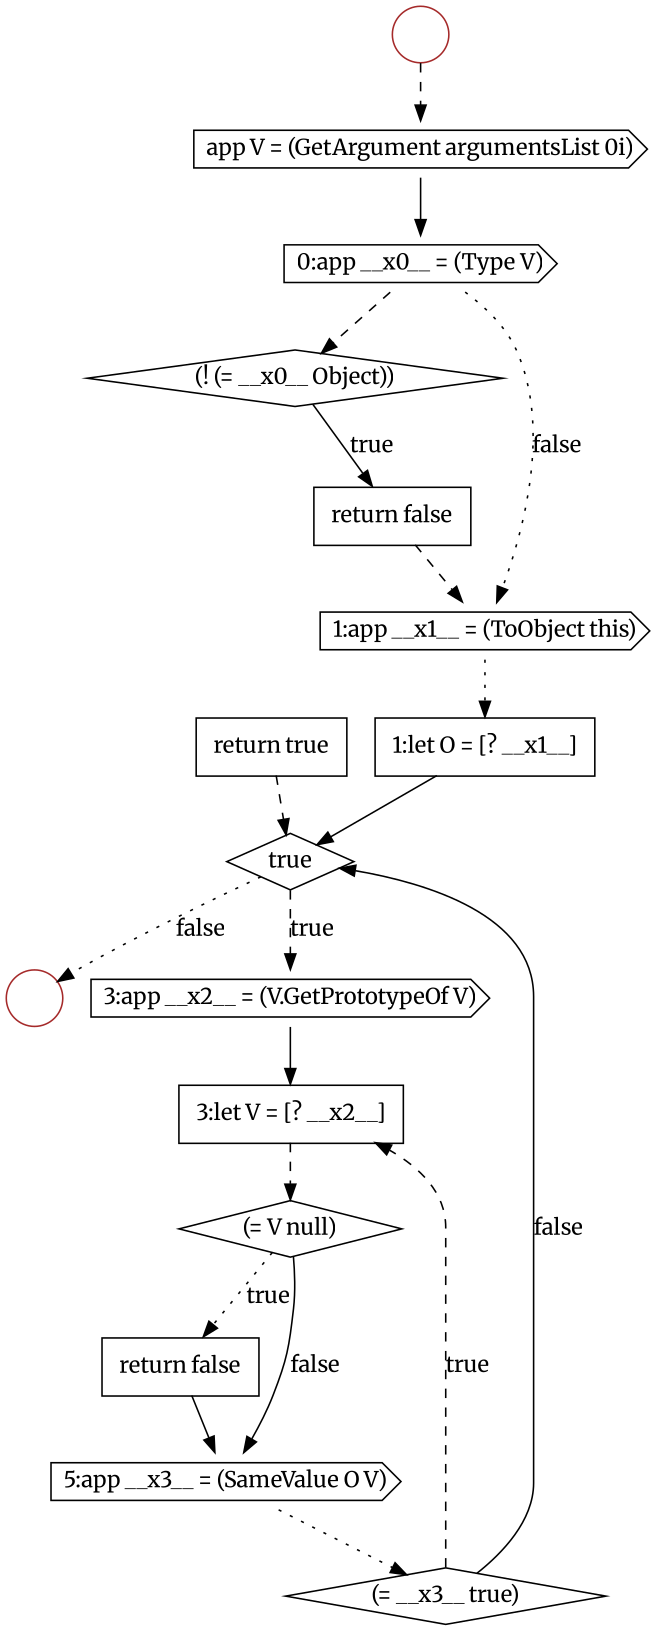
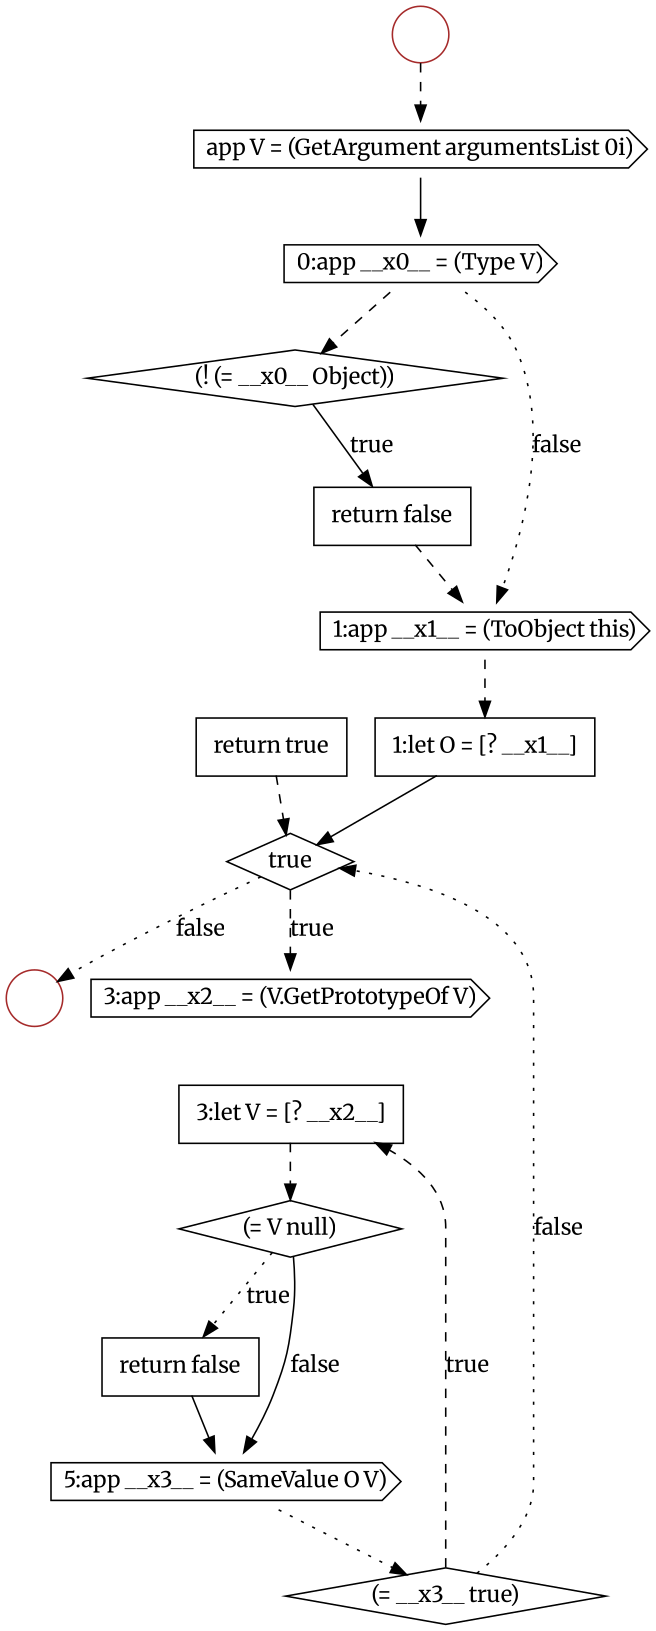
(485, 680) -> (485, 680)
(290, 1048) -> none
(534, 1177) -> (534, 1177)
